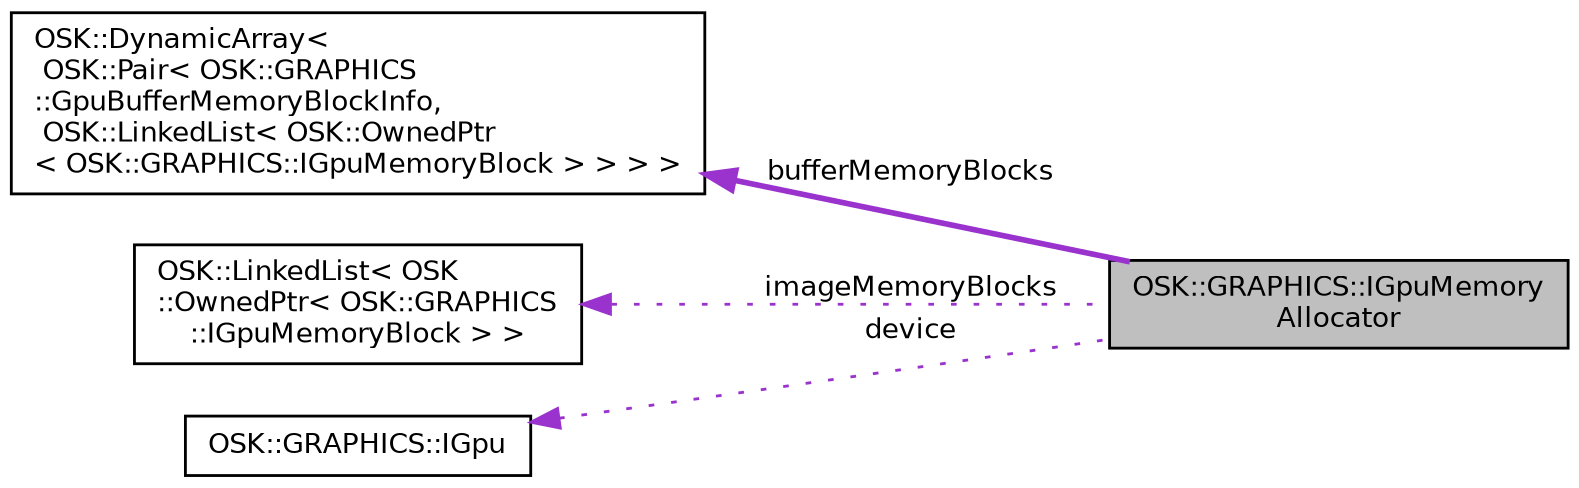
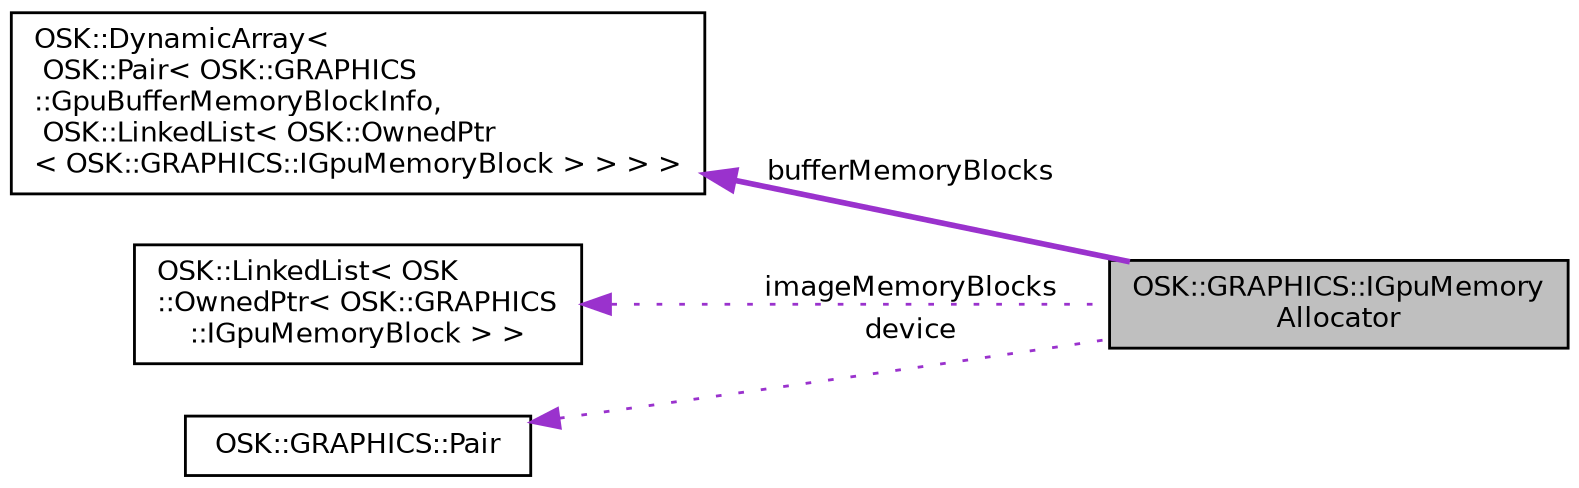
(358, 446) -> (358, 446)
